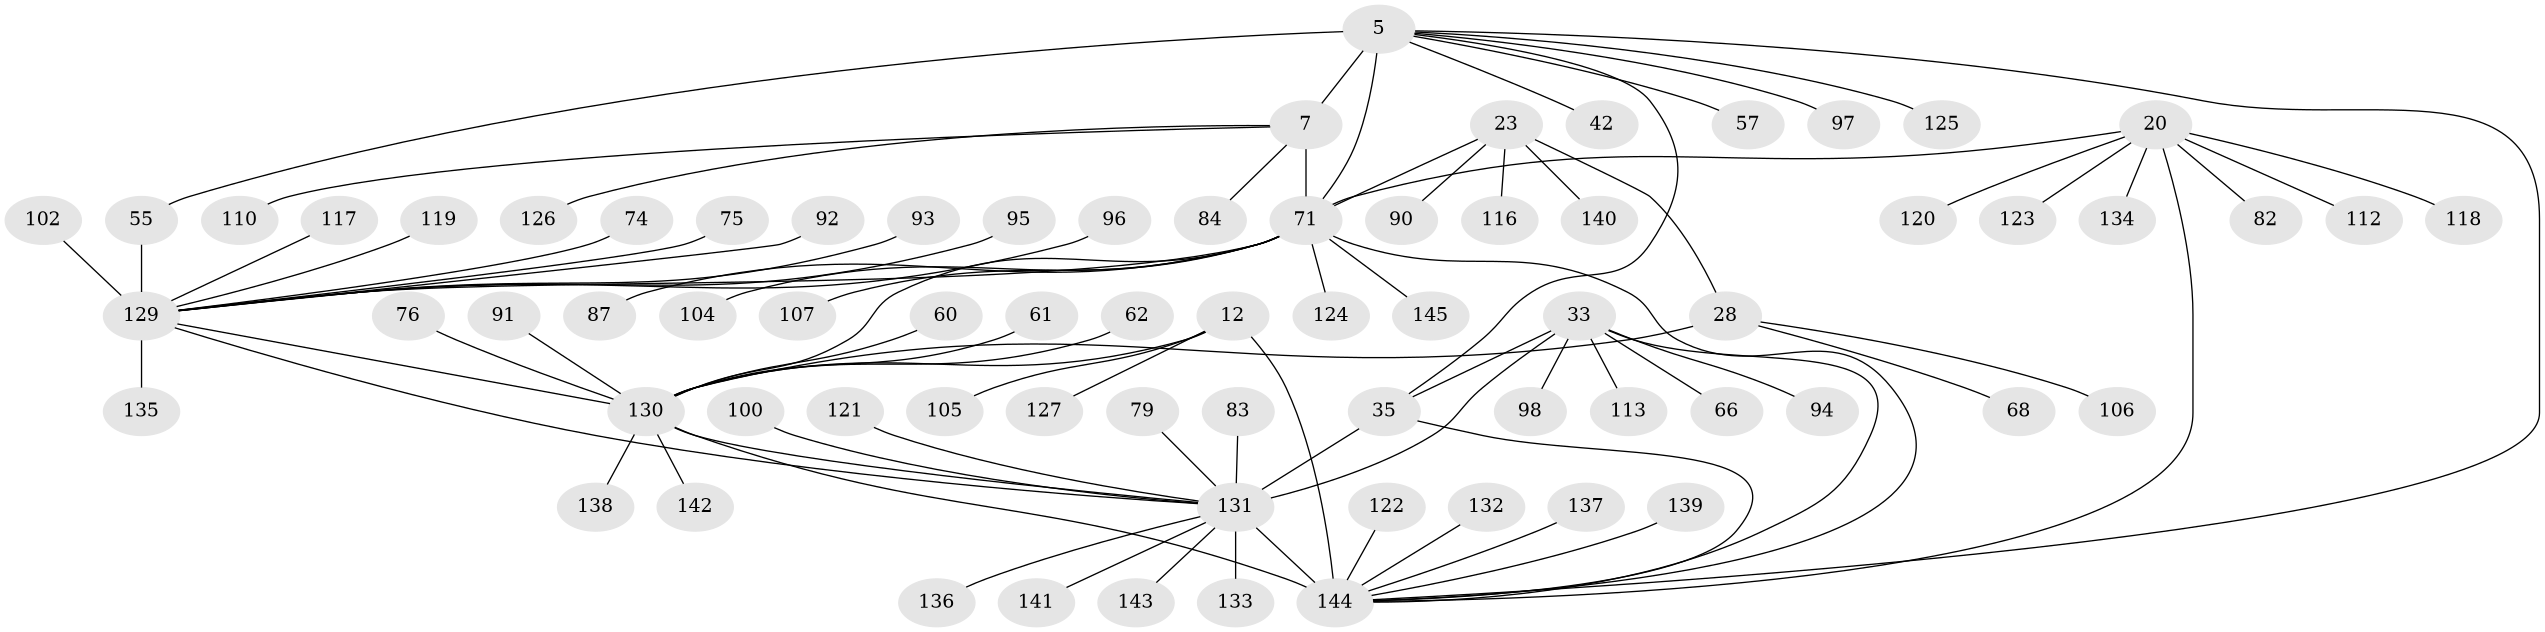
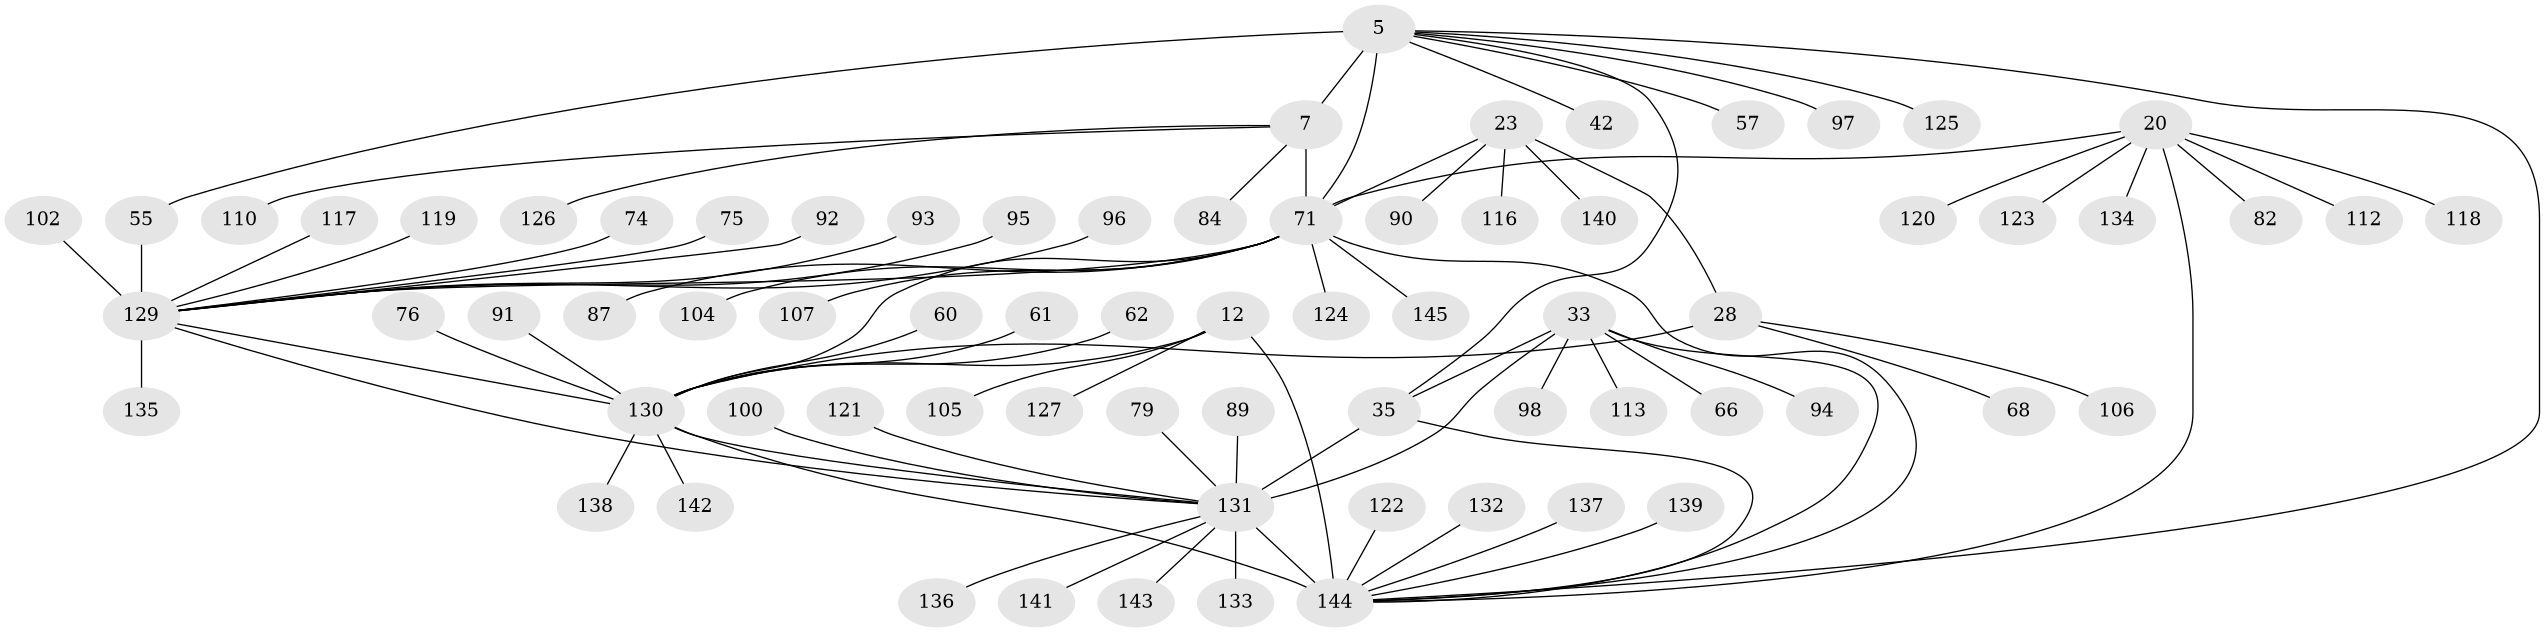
(1238, 412) -> (1238, 412)
